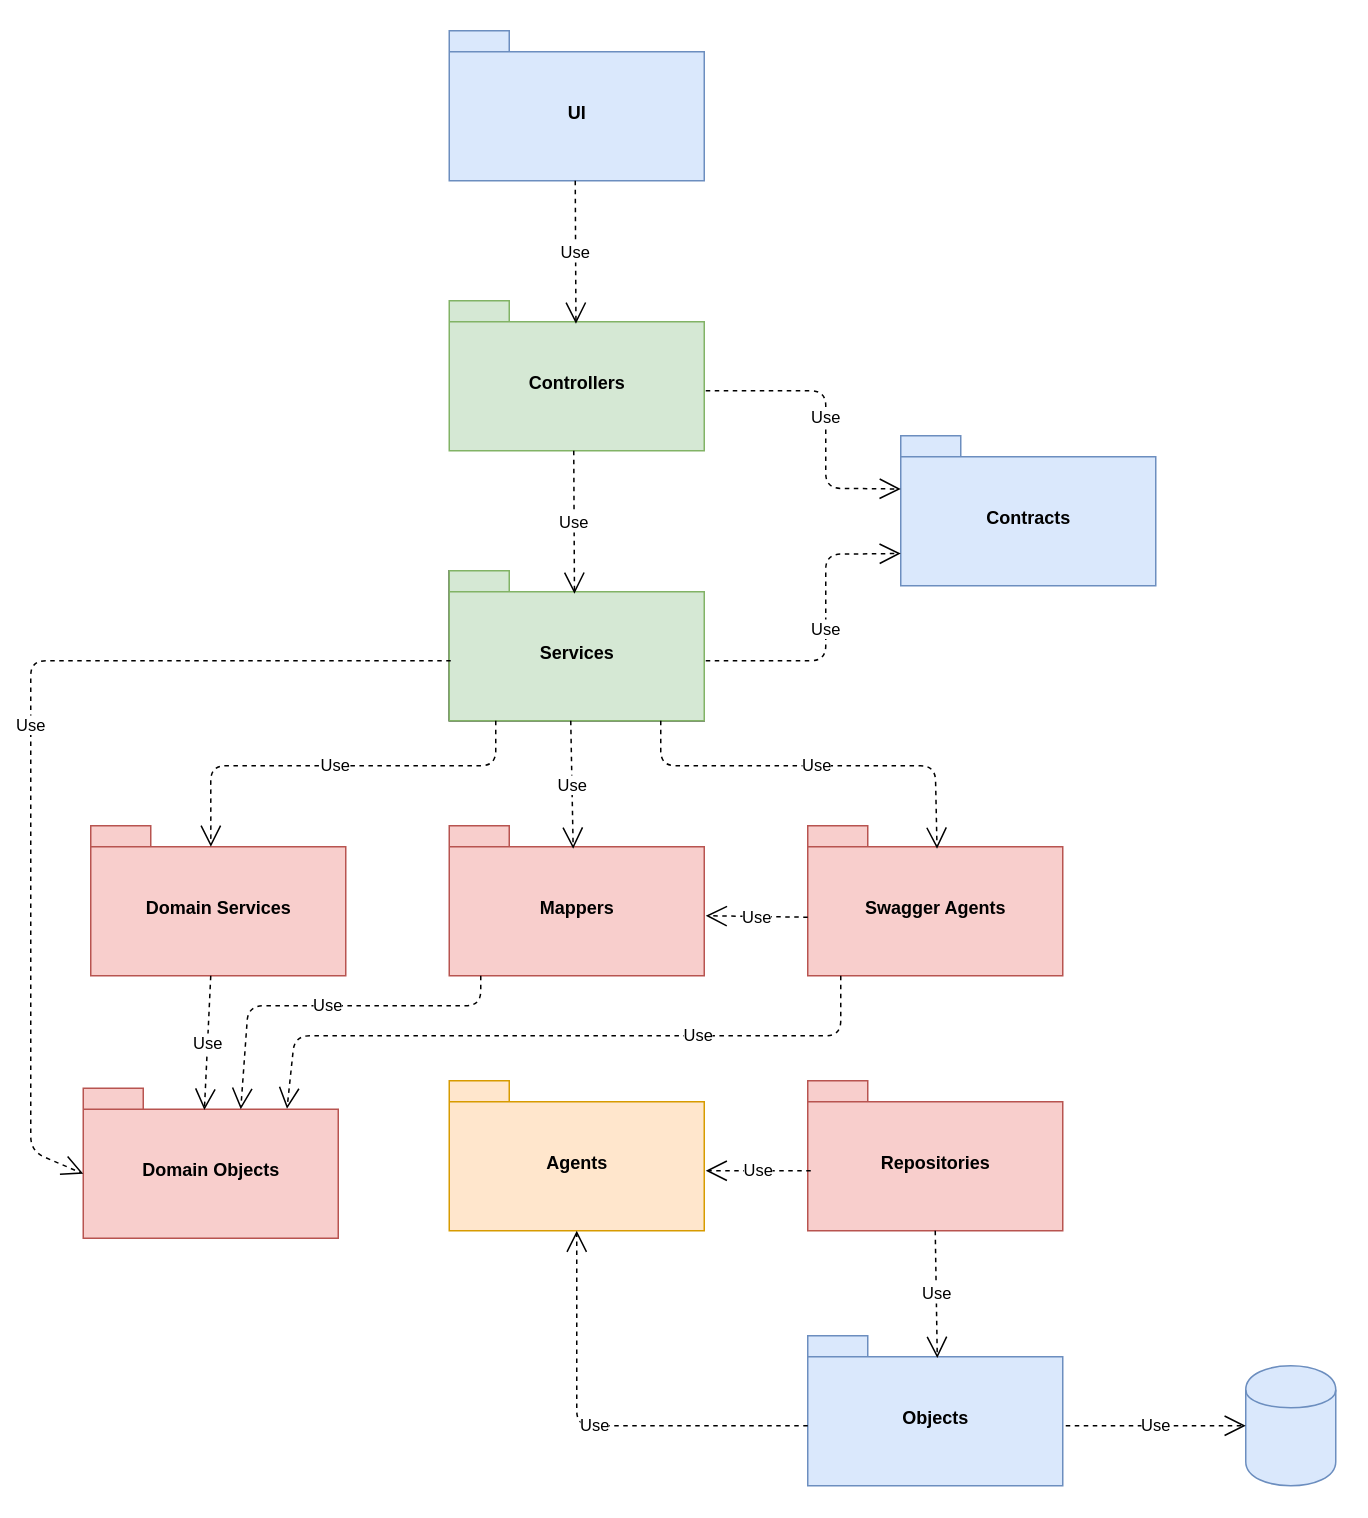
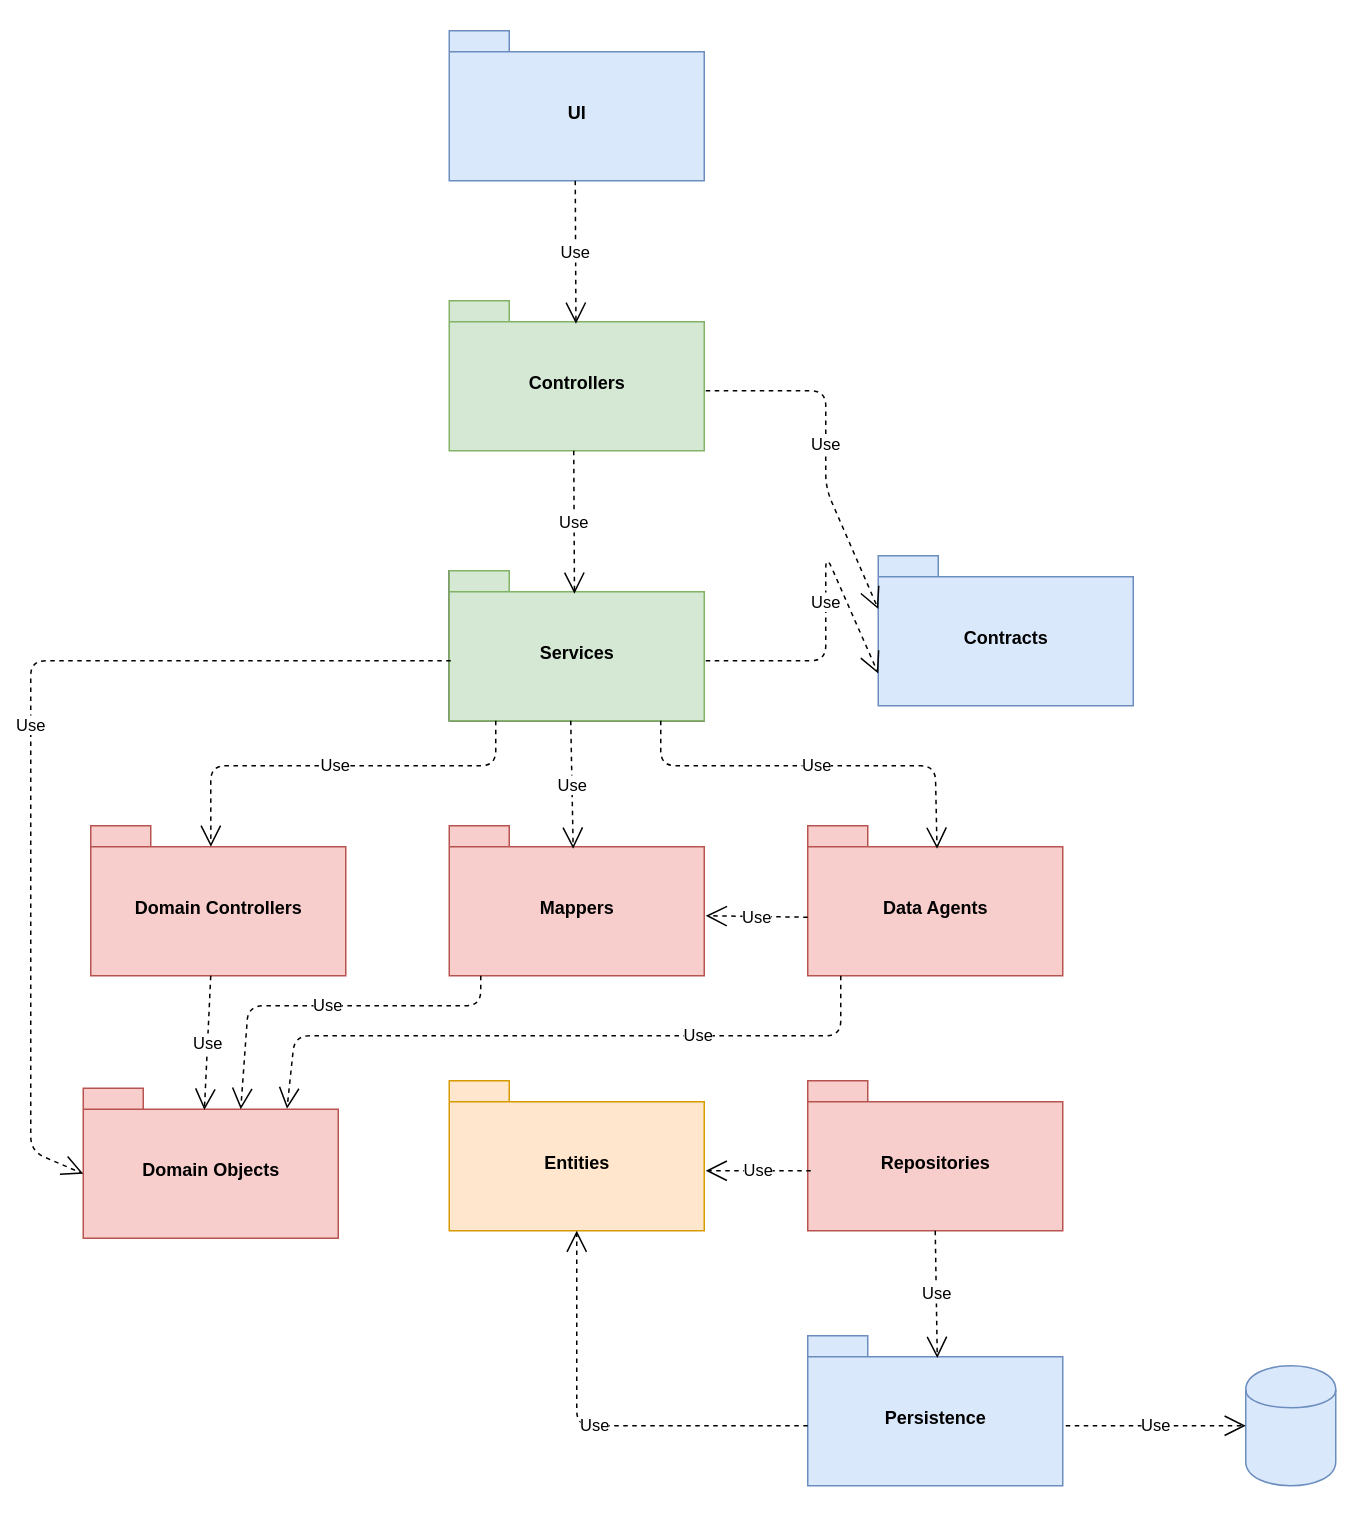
(1028, 511) -> (1006, 631)
(219, 908) -> (219, 908)
(936, 908) -> (936, 908)
(578, 1163) -> (578, 1163)
(936, 1418) -> (936, 1418)
